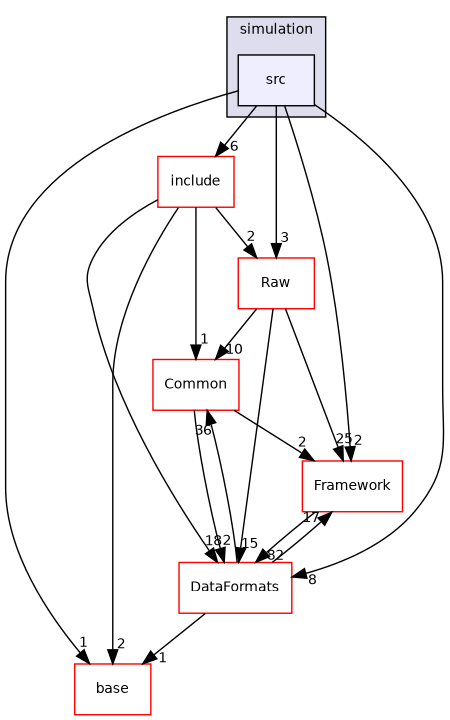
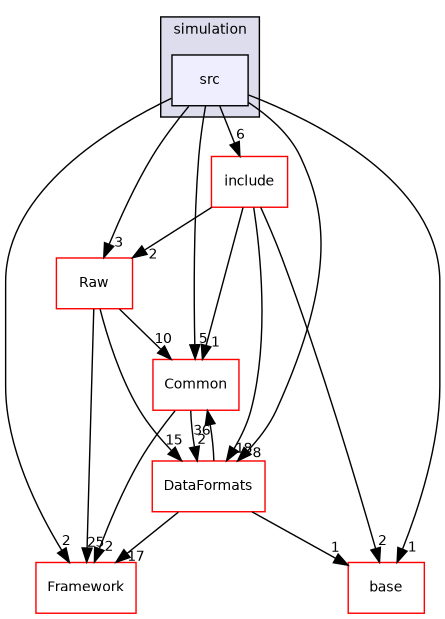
none -> (195, 231)
(291, 532) -> none
